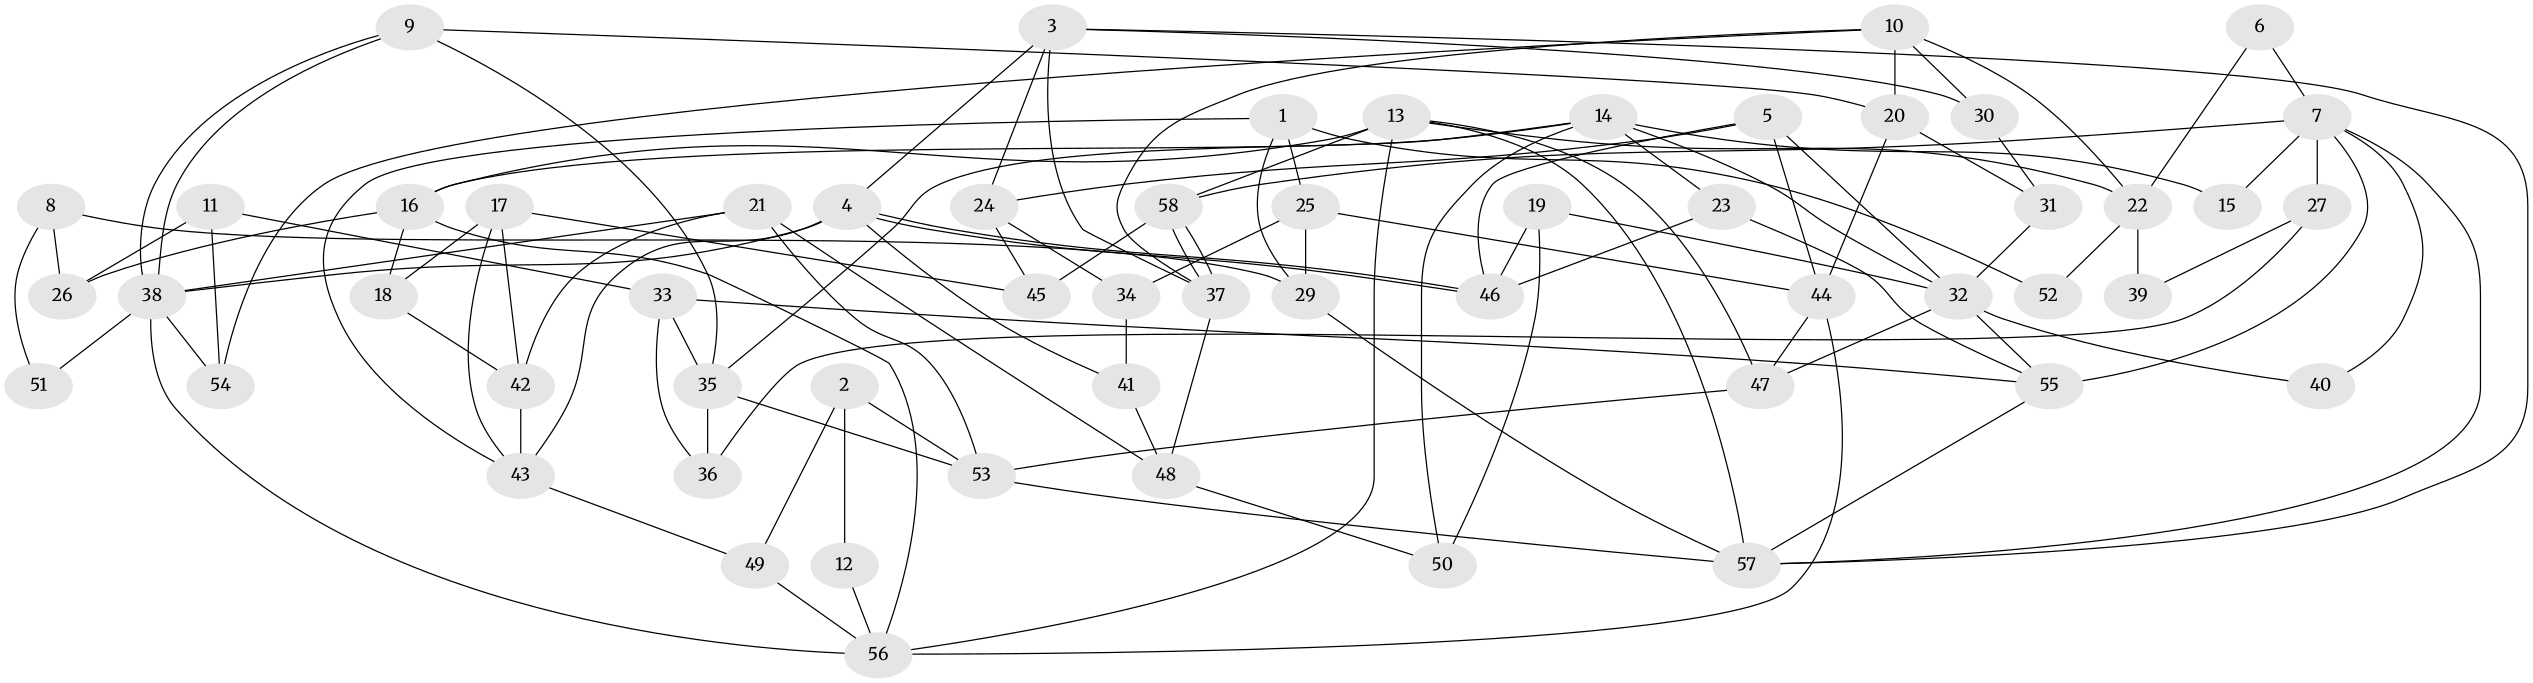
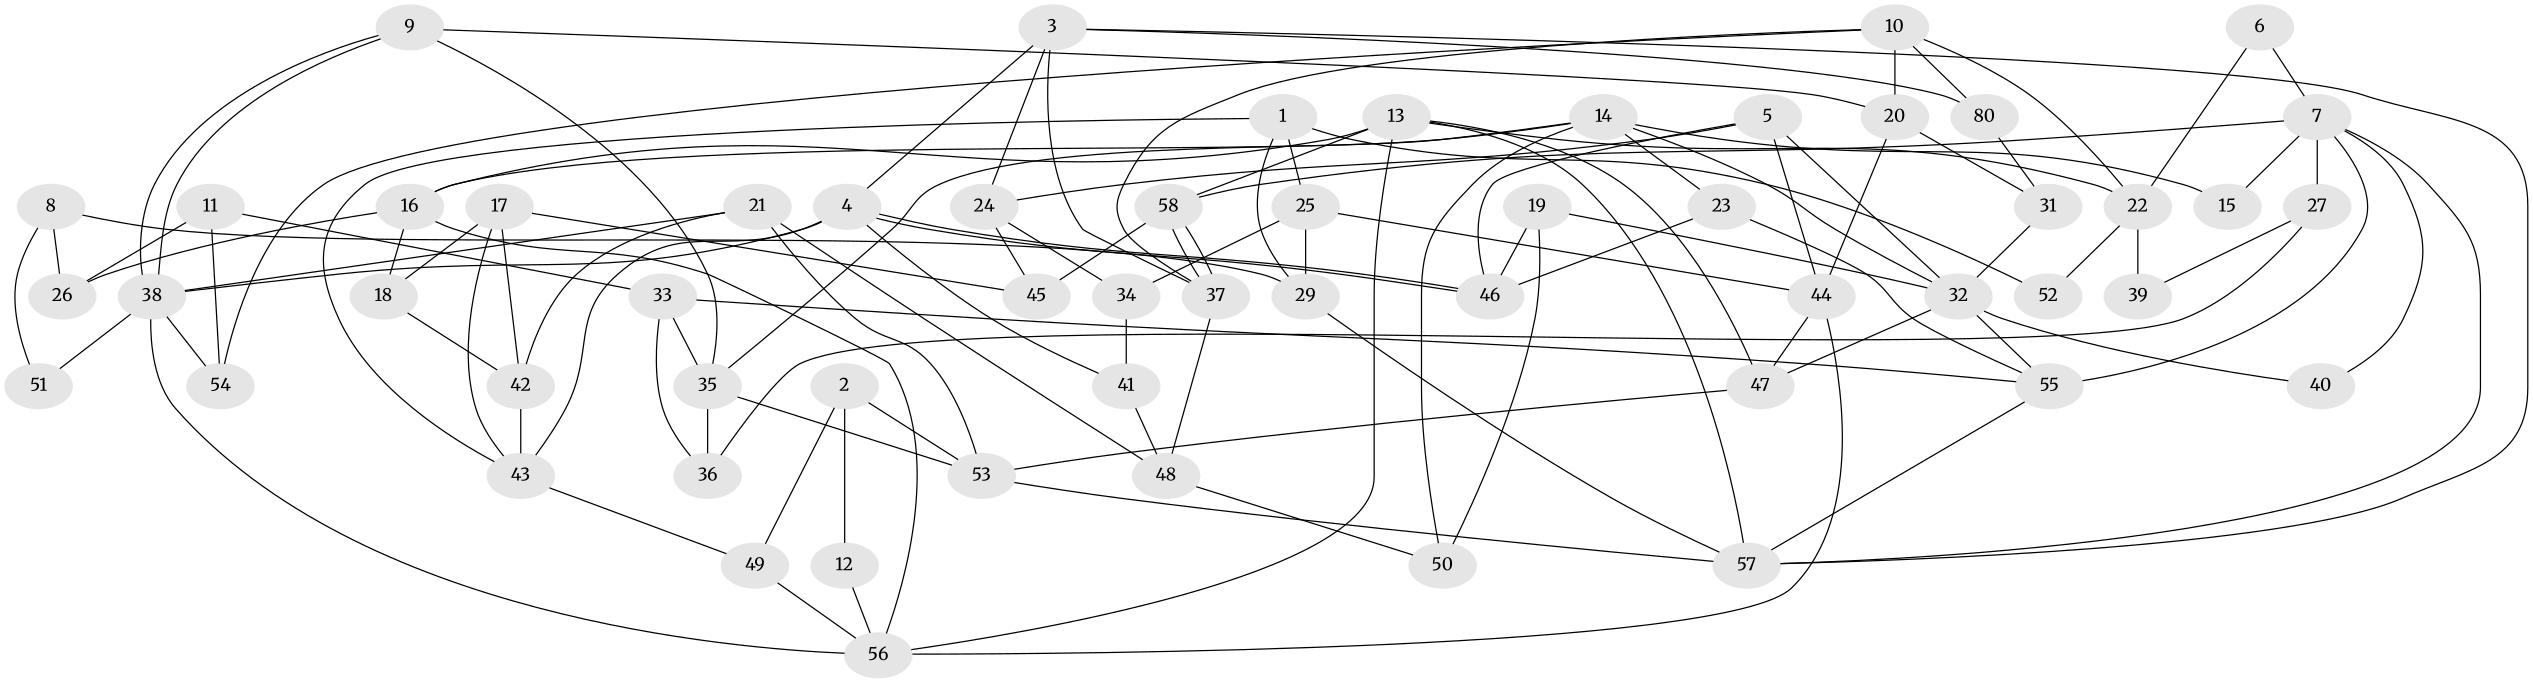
(1985, 117) -> (1985, 117)
